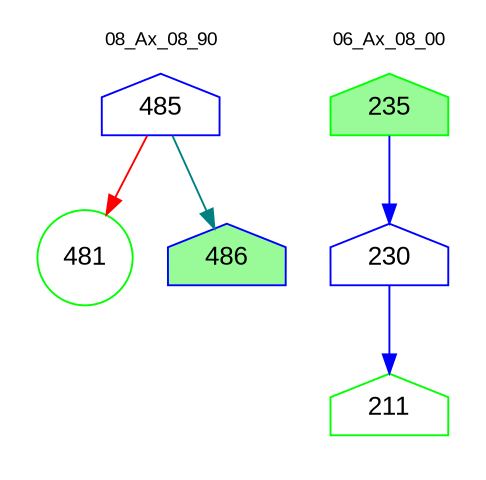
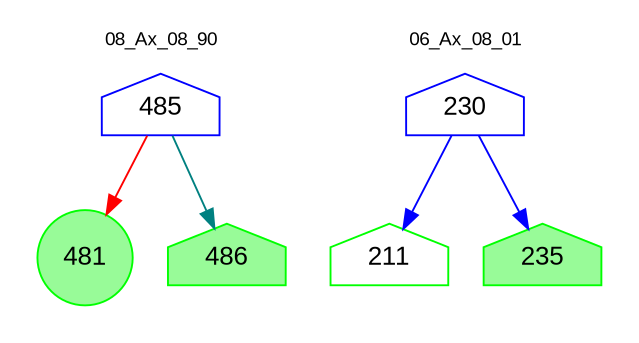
(389, 41) -> (466, 41)
(389, 170) -> (499, 174)
(85, 258) -> (85, 258)
(227, 258) -> (227, 258)
